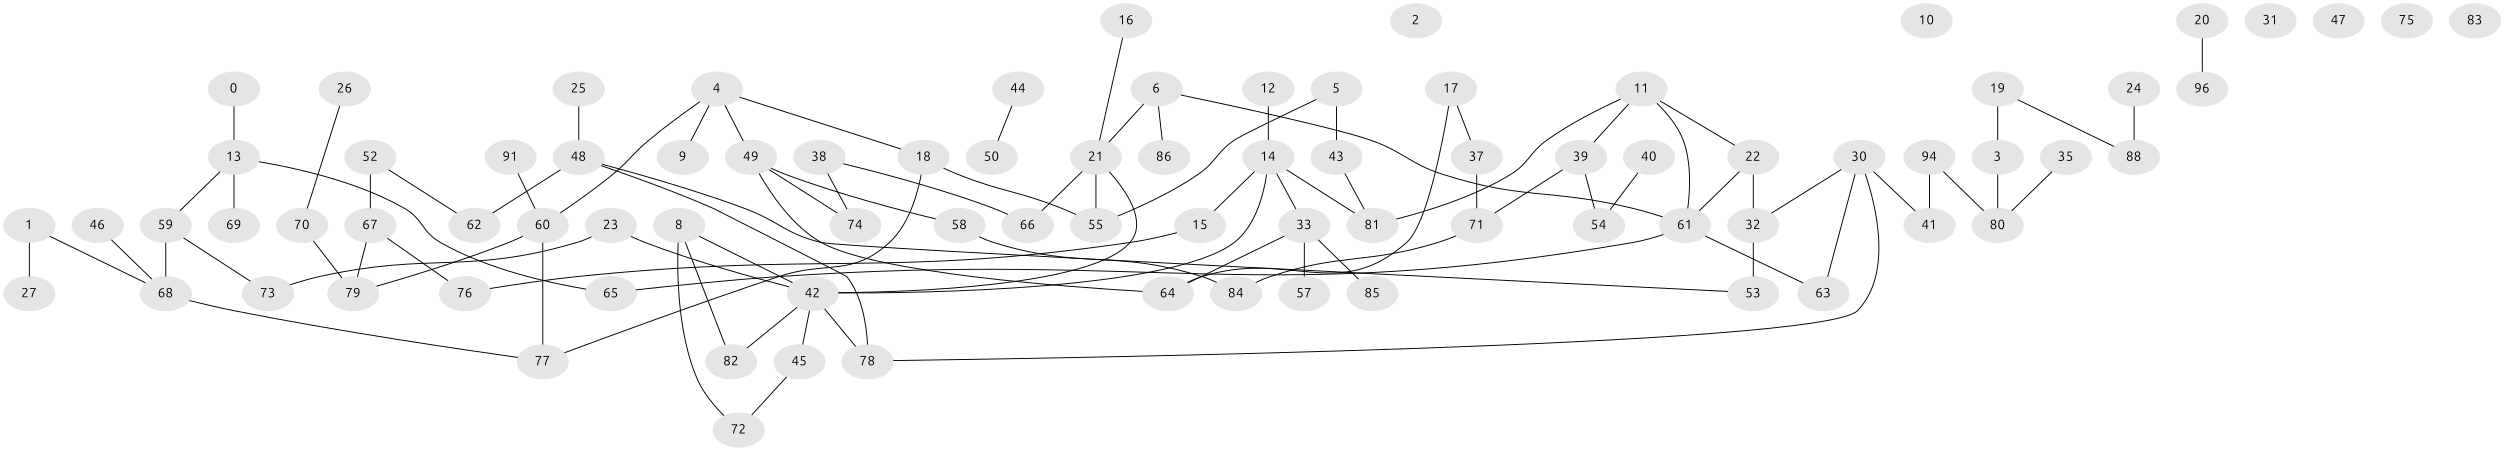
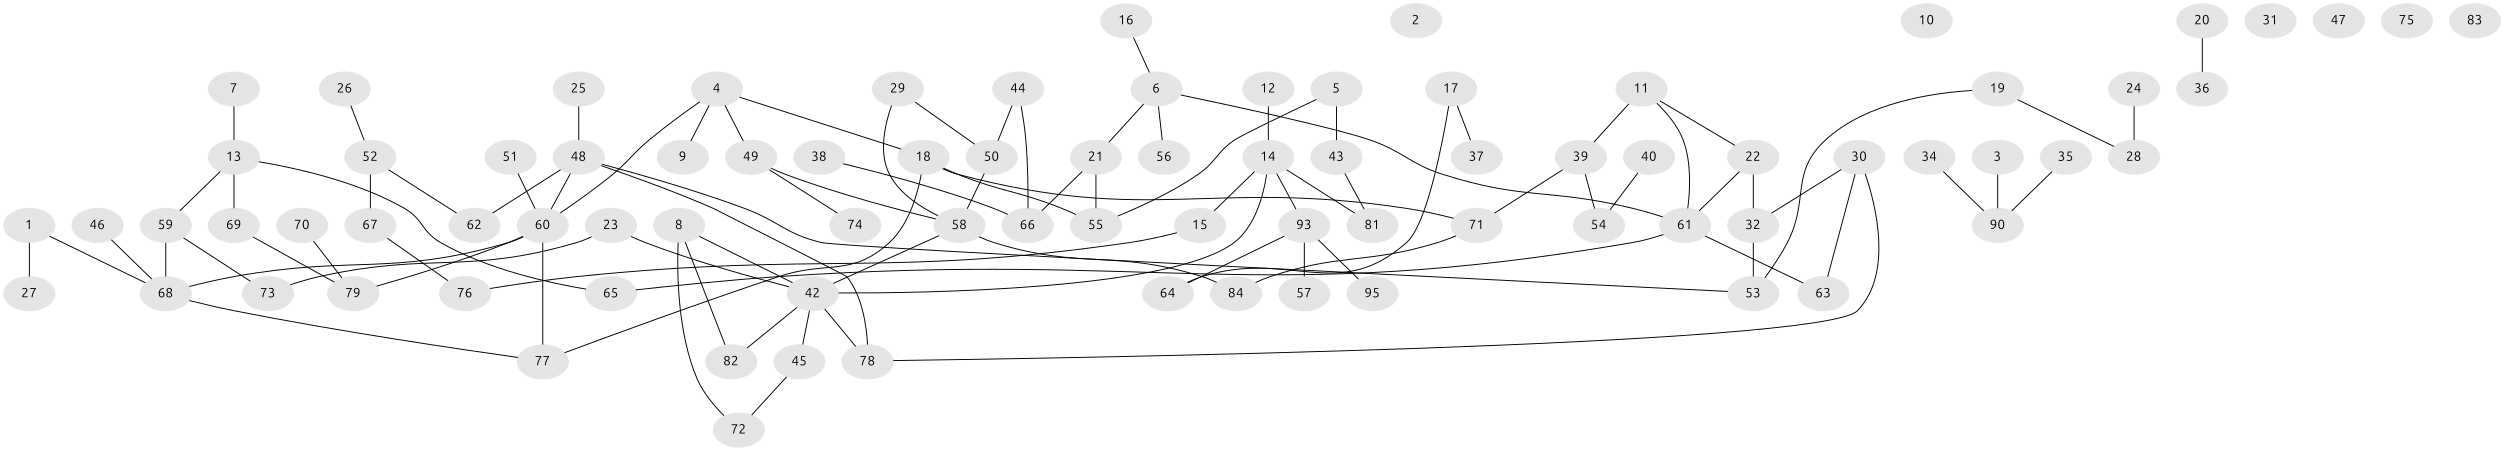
(234, 89) -> (234, 89)
none -> (898, 89)
(1111, 89) -> (1141, 55)
(2202, 89) -> (2202, 89)
(1998, 123) -> (1827, 139)
(323, 157) -> (358, 123)
(511, 157) -> (511, 157)
none -> (1027, 157)
(1164, 157) -> (1164, 157)
(1929, 157) -> (1929, 157)
(2134, 157) -> (2134, 157)
(1515, 171) -> none
(833, 184) -> none
none -> (561, 191)
none -> (976, 191)
(1477, 198) -> (1197, 199)
(1304, 225) -> (1304, 225)
(1929, 225) -> none
(1998, 225) -> (1998, 225)
(362, 260) -> (294, 260)
none -> (349, 265)
(1046, 276) -> (894, 256)
(975, 277) -> none
(1373, 294) -> (1373, 294)
